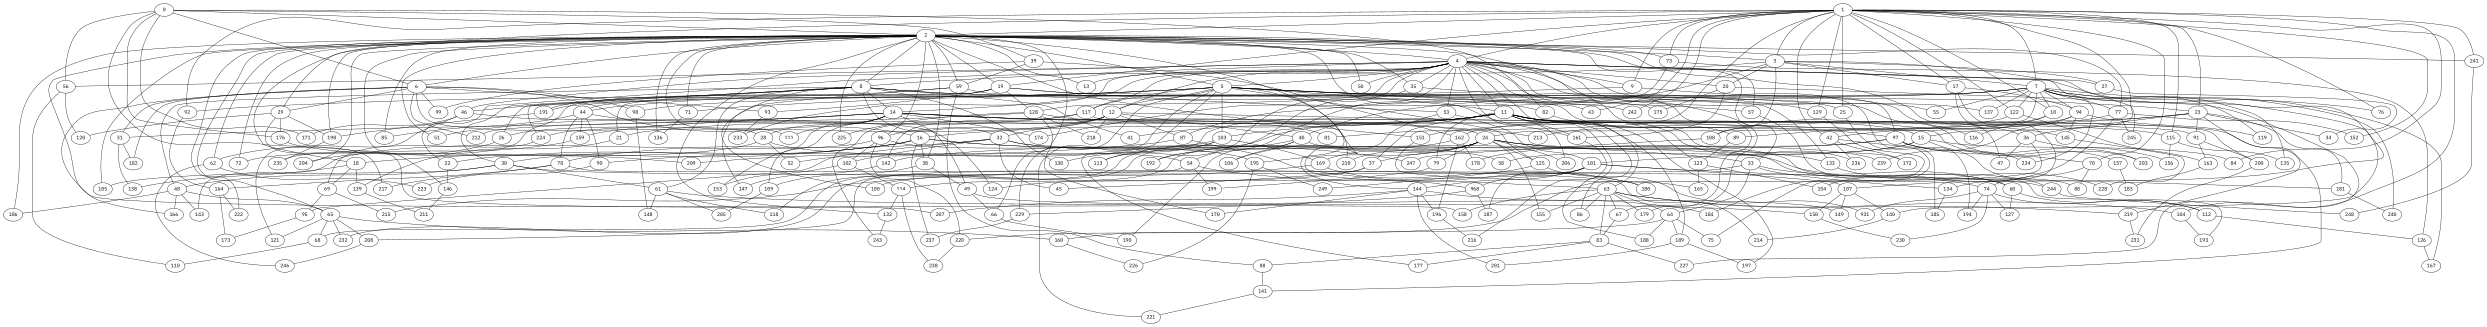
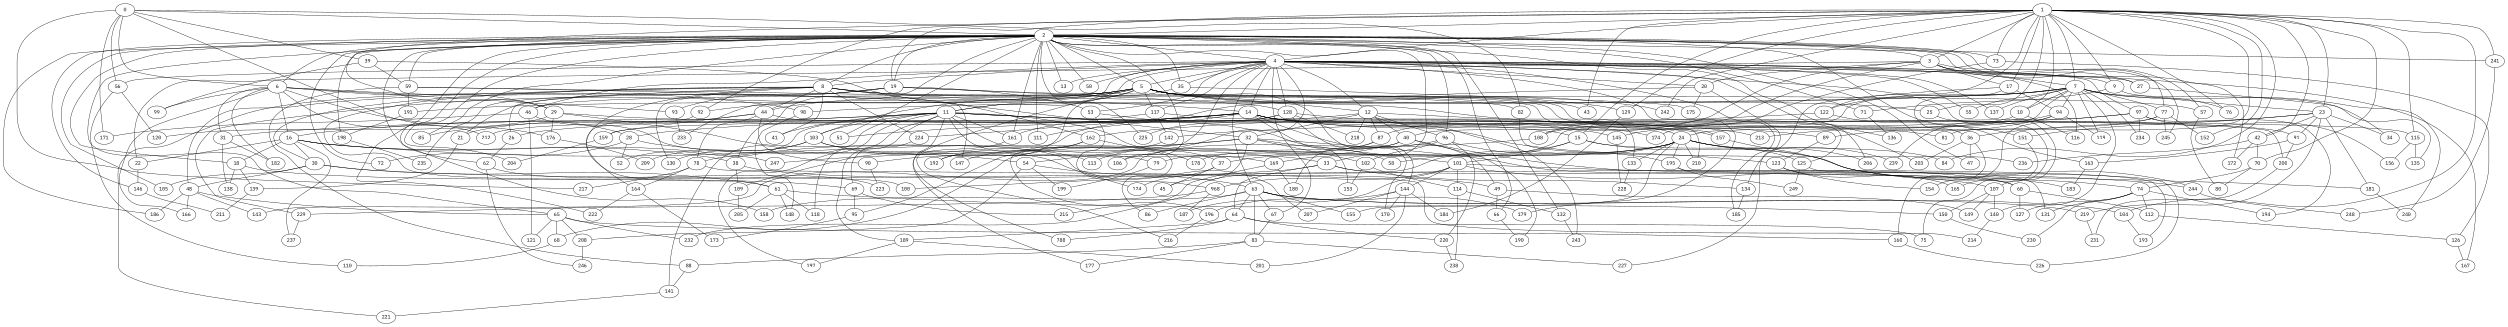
(306, 125) -> (1138, 121)
(1699, 128) -> none
(1865, 215) -> (2046, 215)
(1644, 240) -> (1061, 240)
